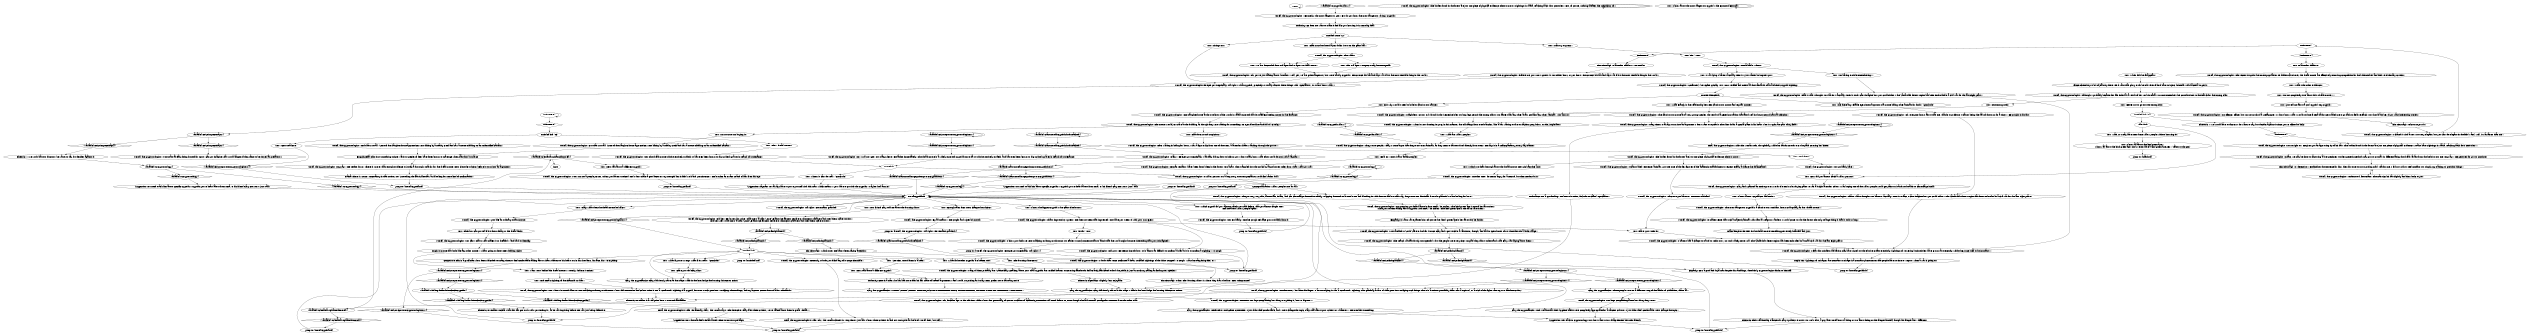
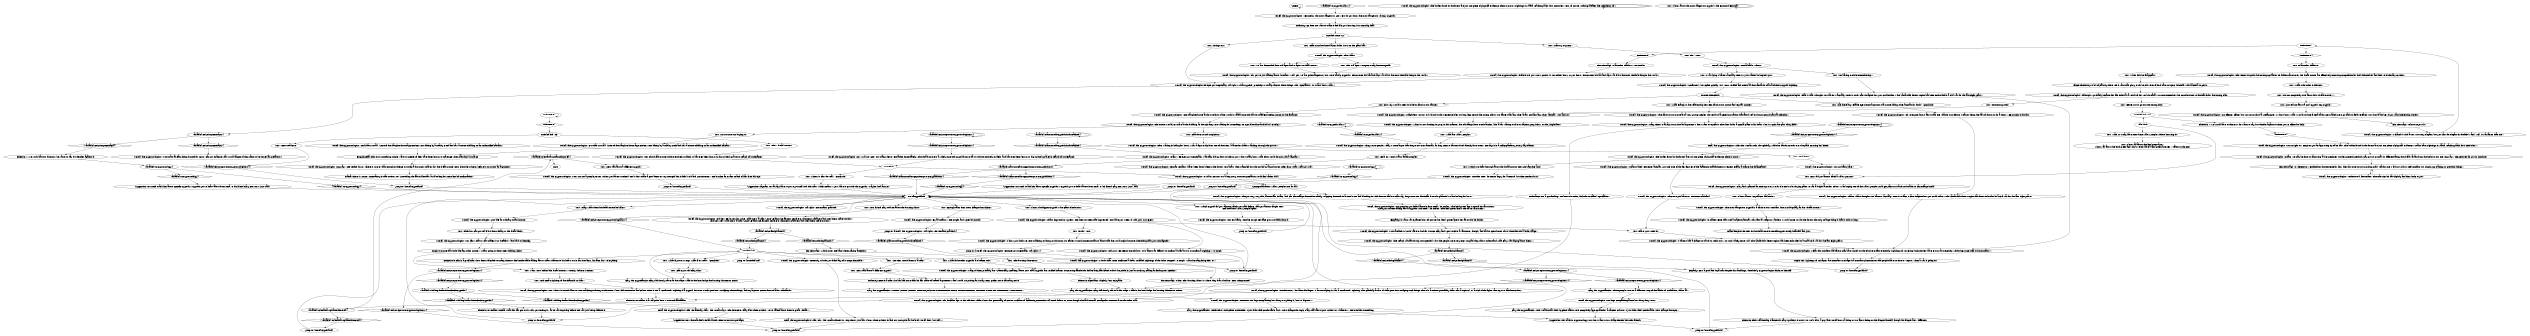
(1295, 6) -> (1295, 6)
(2142, 119) -> (2143, 121)
(2143, 157) -> none
(750, 257) -> (748, 255)
